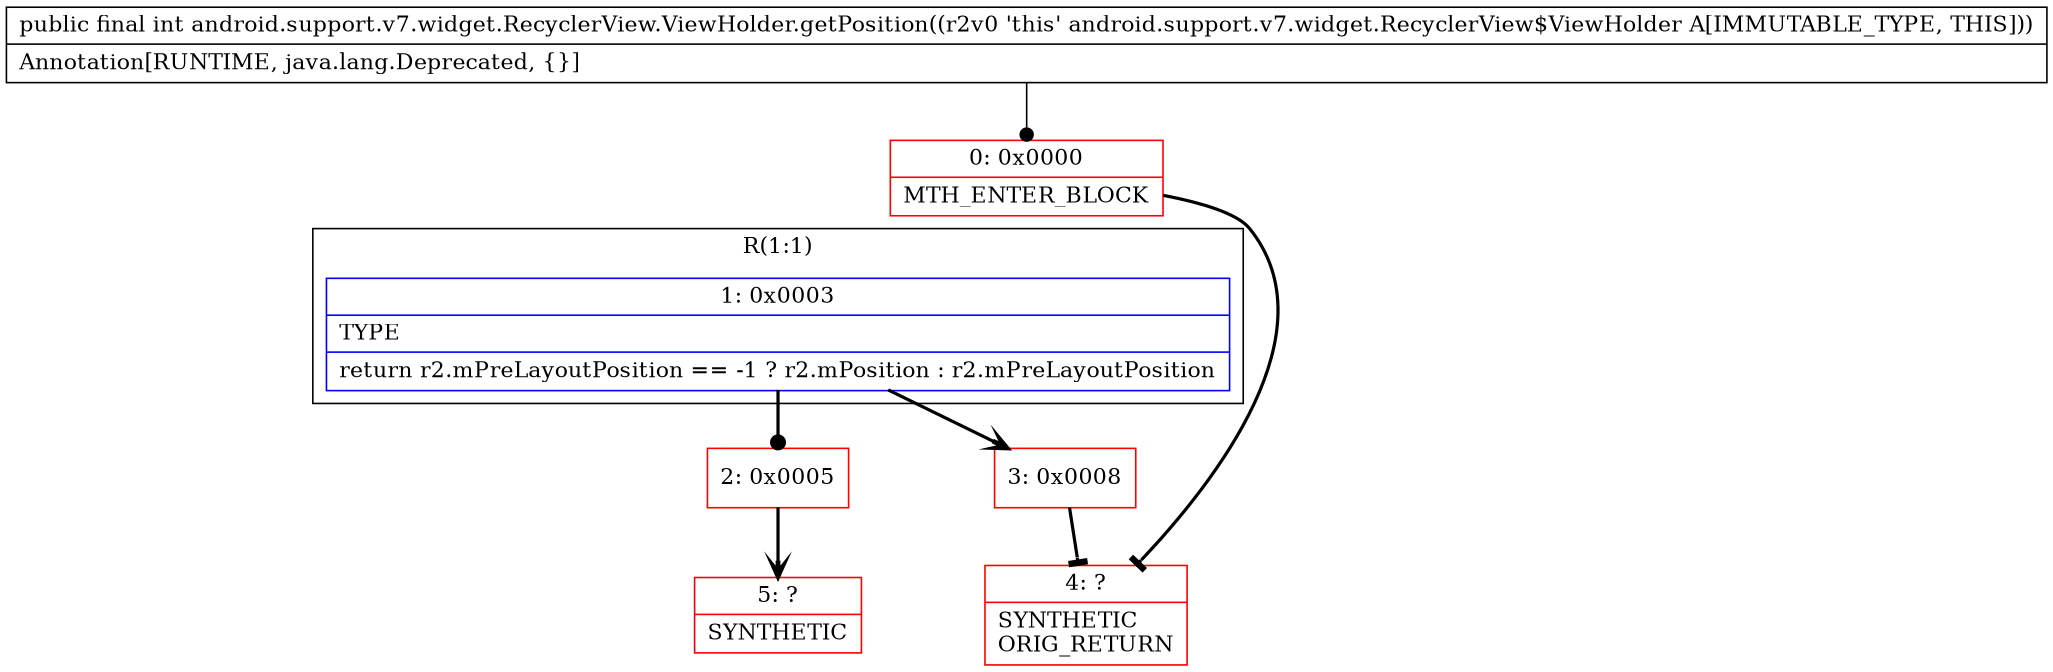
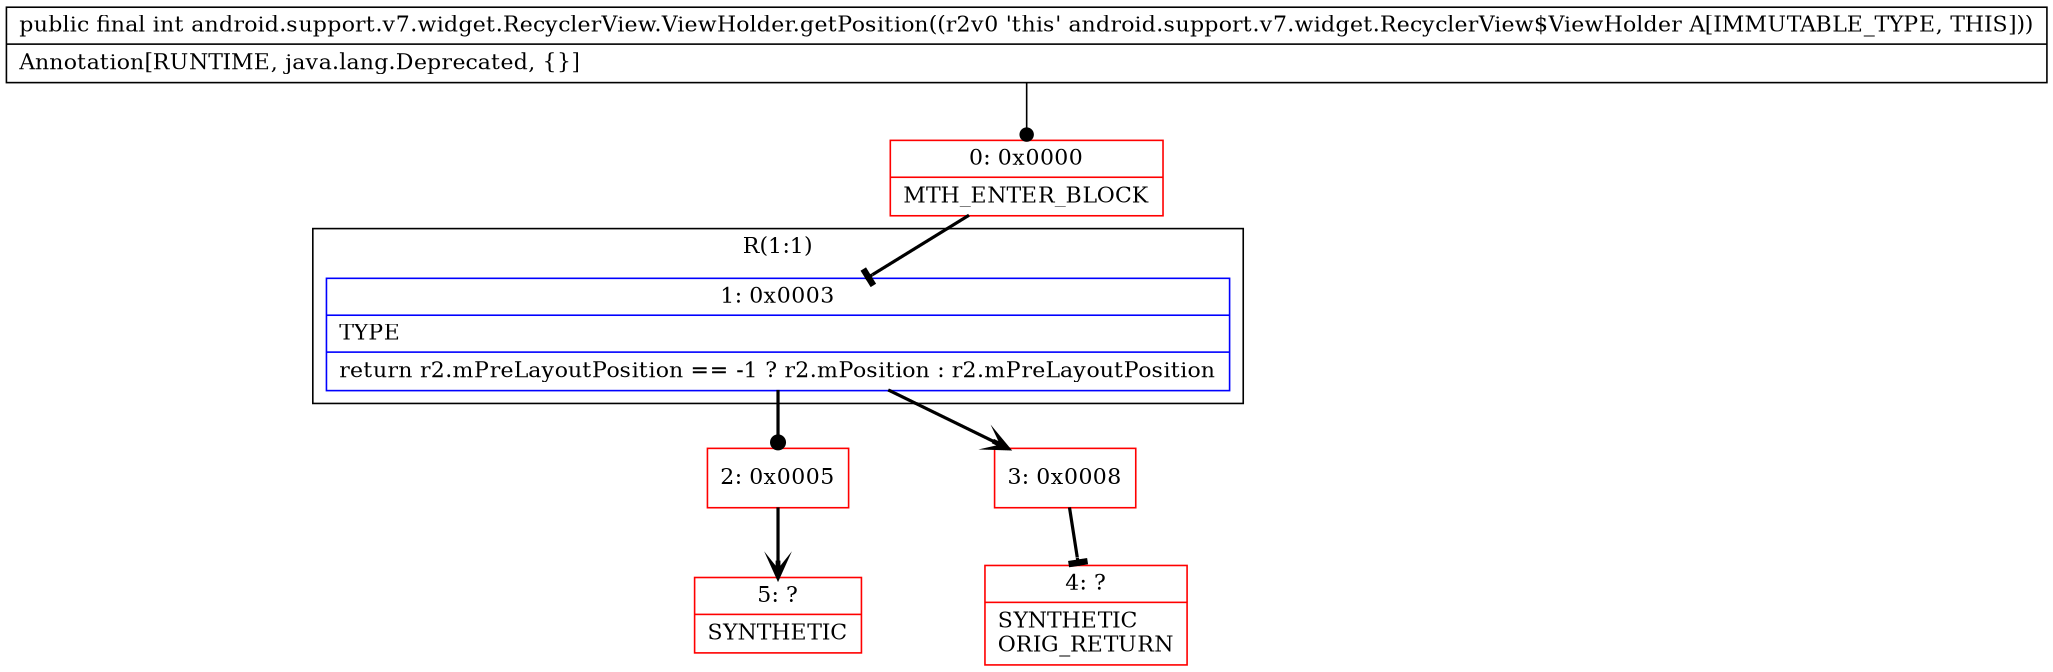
(1269, 364) -> (921, 245)
